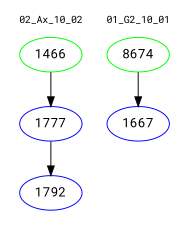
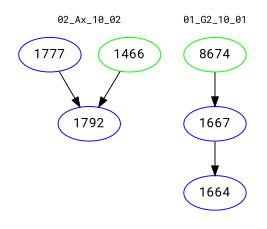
(51, 85) -> (112, 85)
none -> (215, 193)
